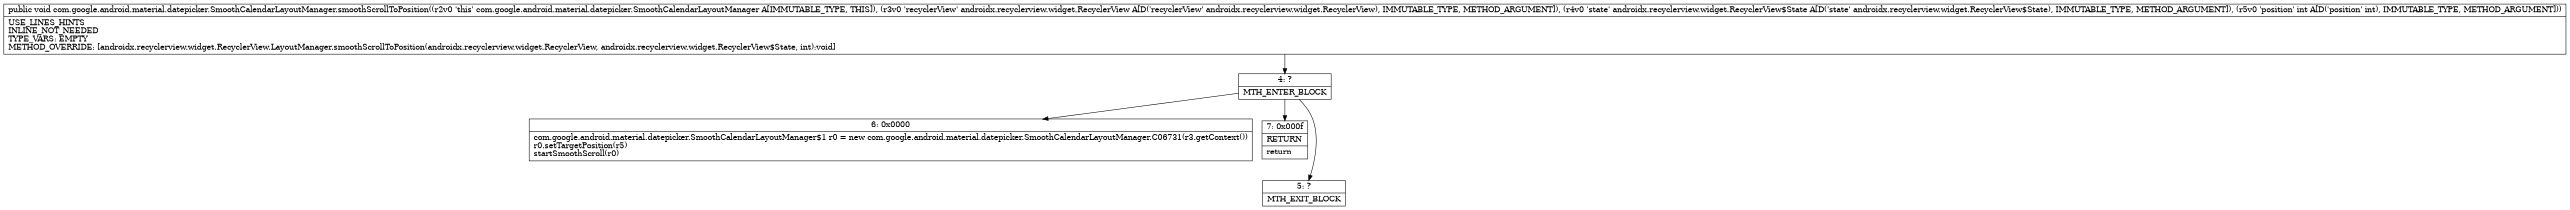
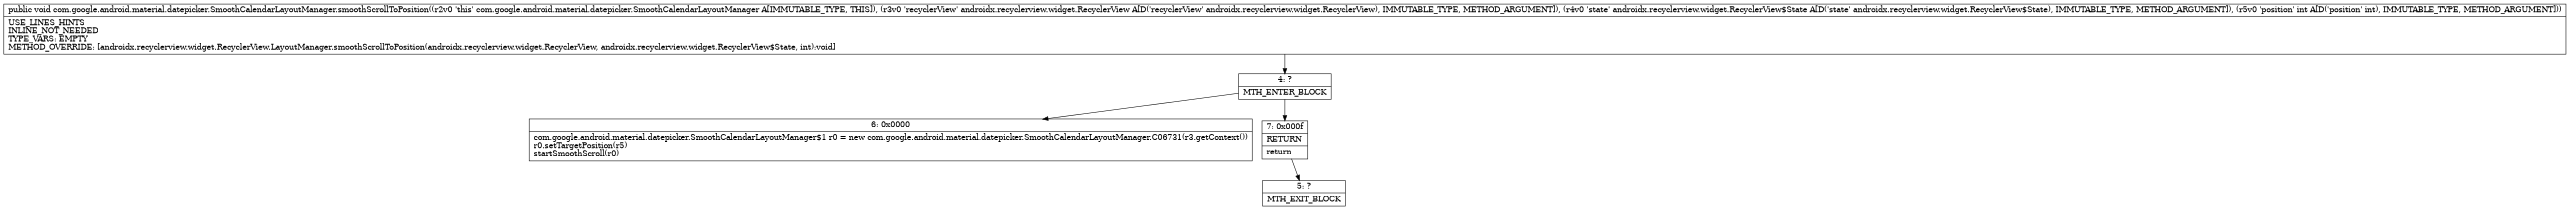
(1316, 135) -> (1295, 167)
